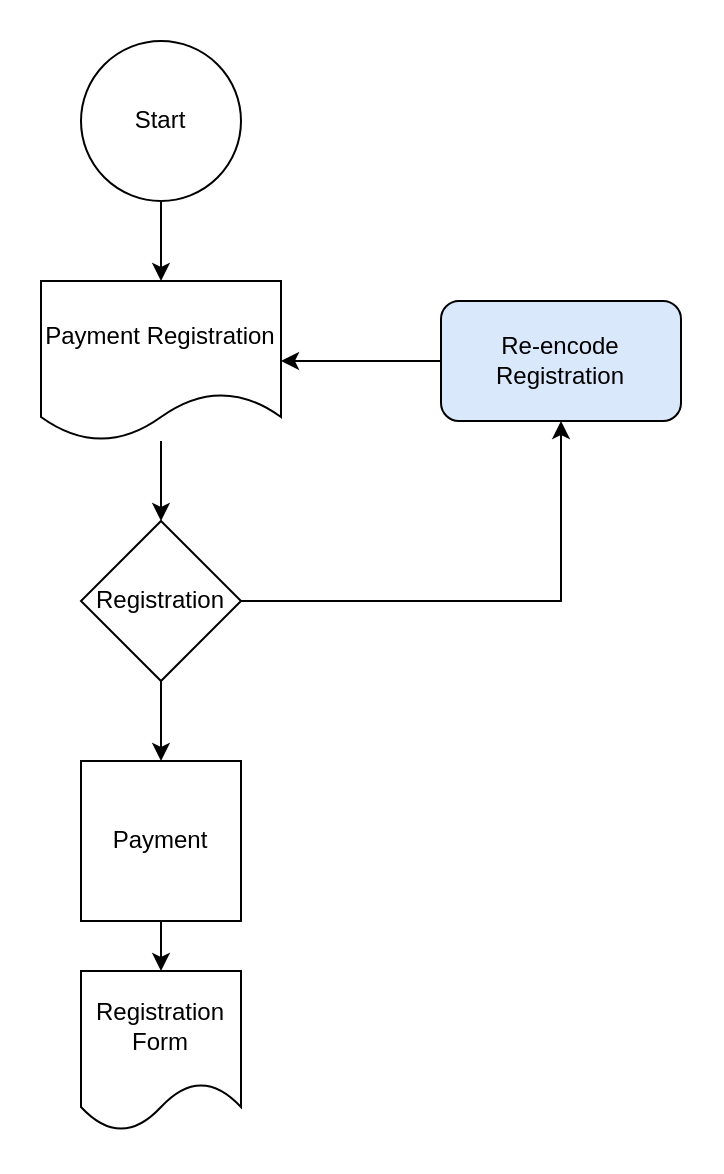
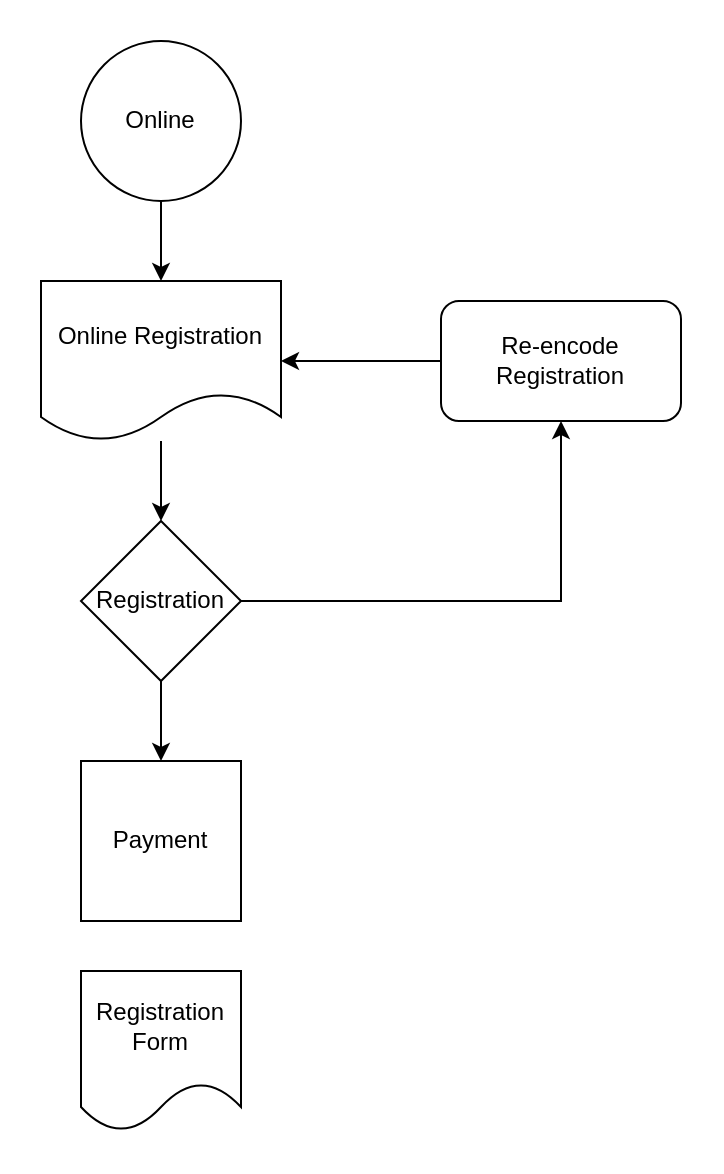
(161, 121) -> (161, 121)
(161, 337) -> (161, 337)
(561, 361) -> (561, 361)
(161, 953) -> none
